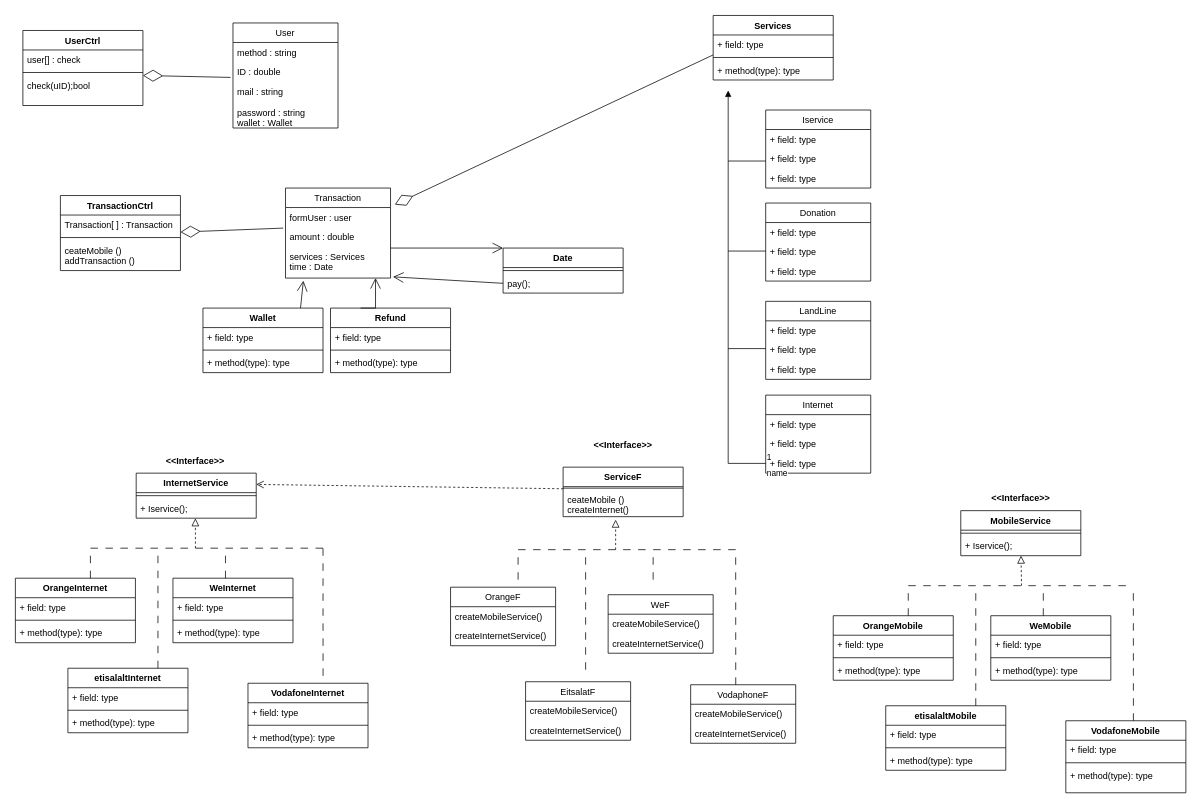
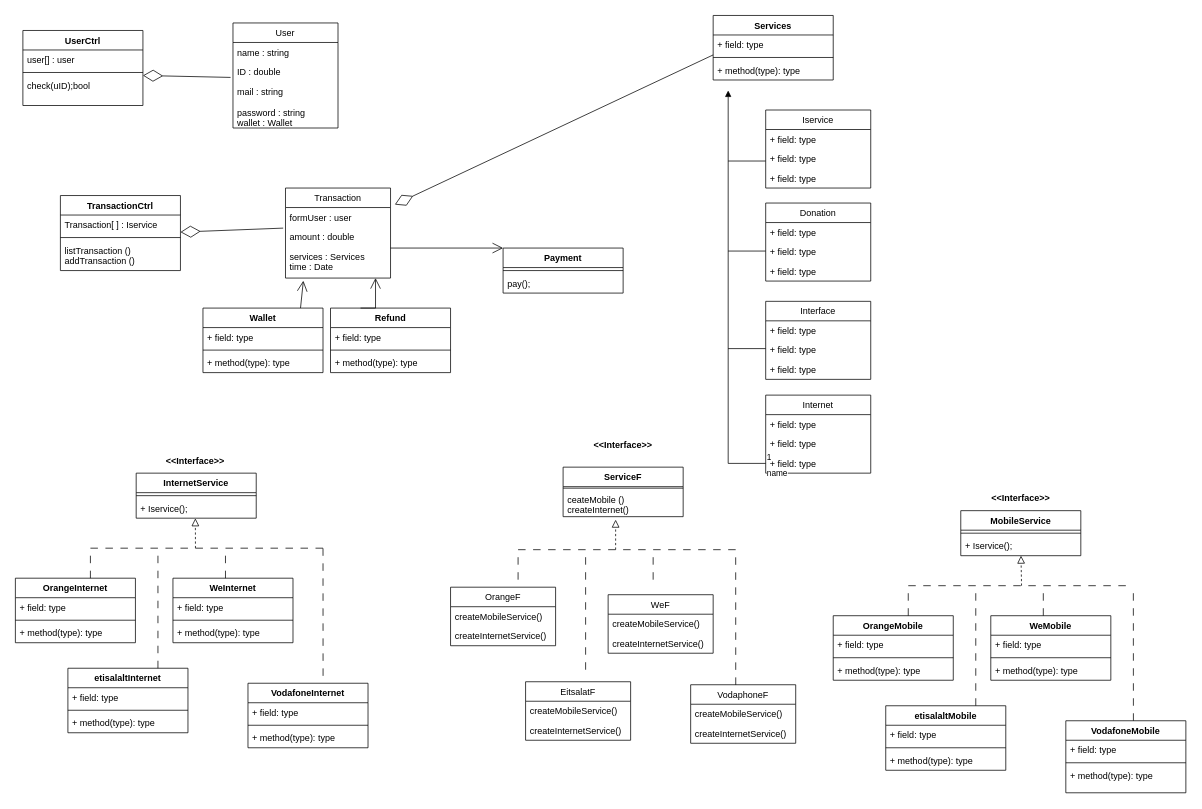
(270, 53) -> (265, 53)
(59, 60) -> (56, 60)
(128, 225) -> (120, 225)
(96, 251) -> (105, 251)
(563, 258) -> (563, 258)
(448, 280) -> none
(818, 311) -> (818, 311)
(409, 486) -> none
